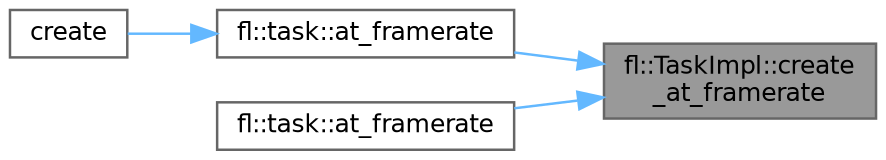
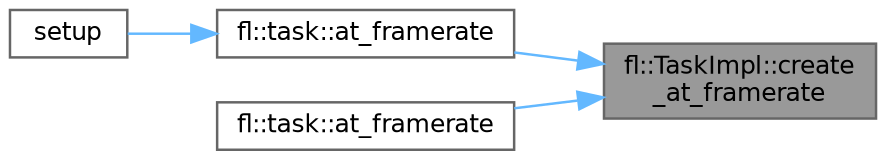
(69, 34) -> (69, 34)
